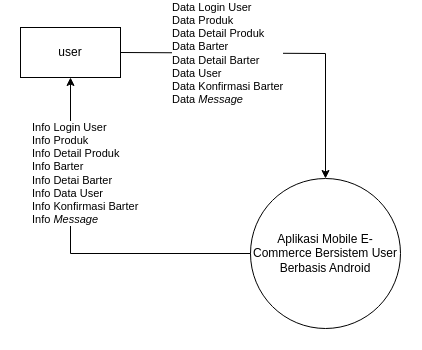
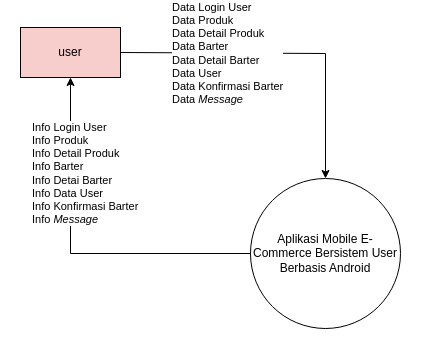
(71, 53) -> (71, 53)
